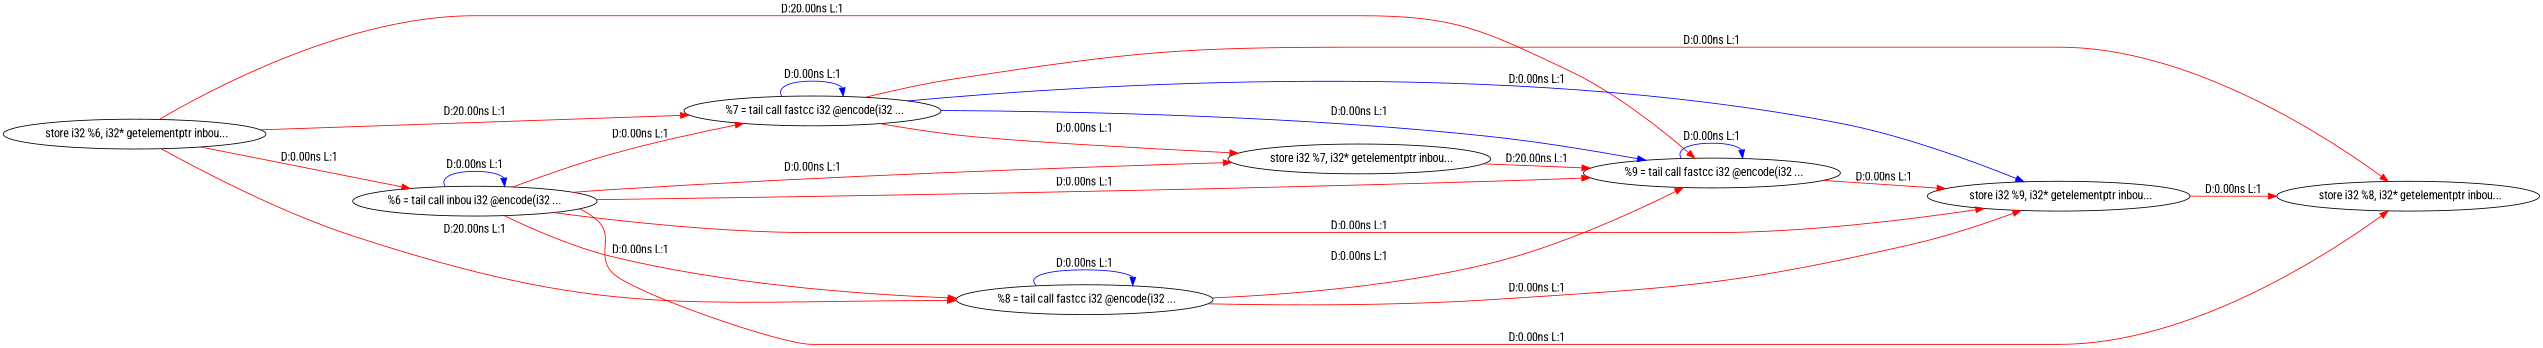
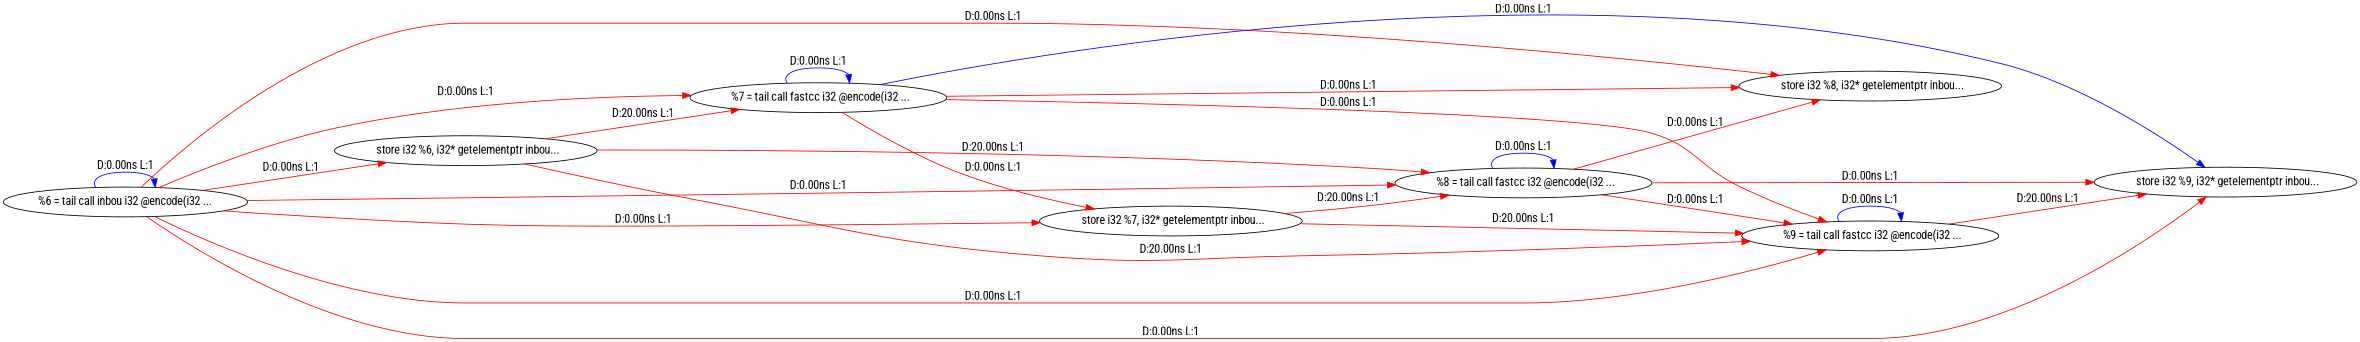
(1290, 121) -> (1394, 112)
(301, 167) -> (290, 177)
(1884, 178) -> (2048, 199)
(2229, 196) -> (1693, 136)
none -> (1363, 206)
